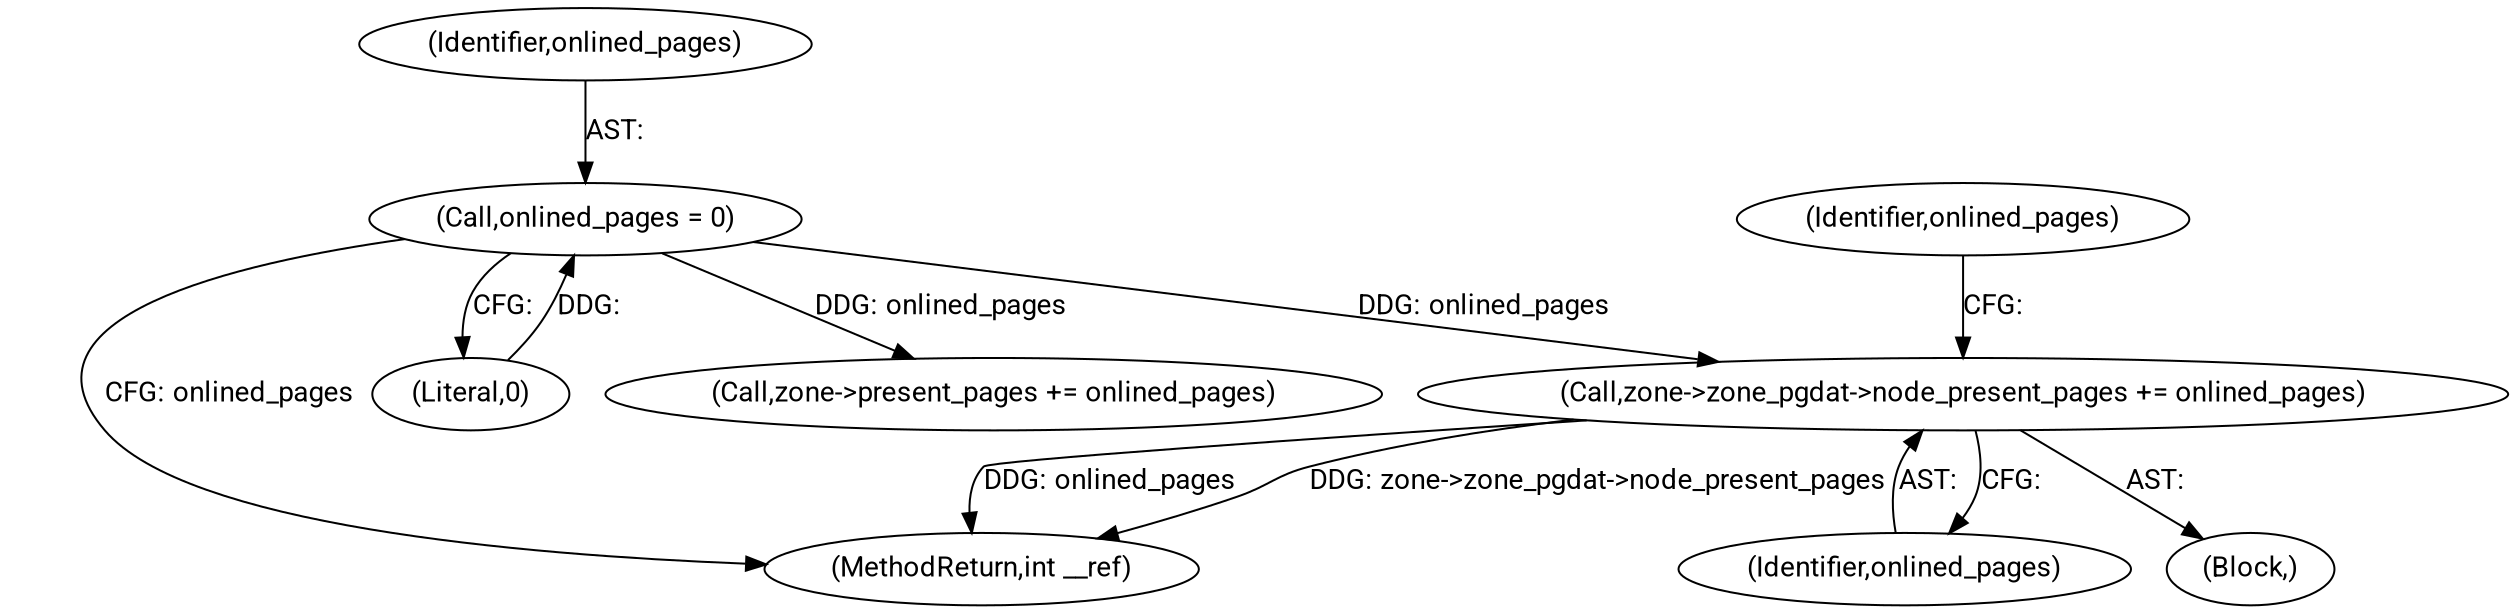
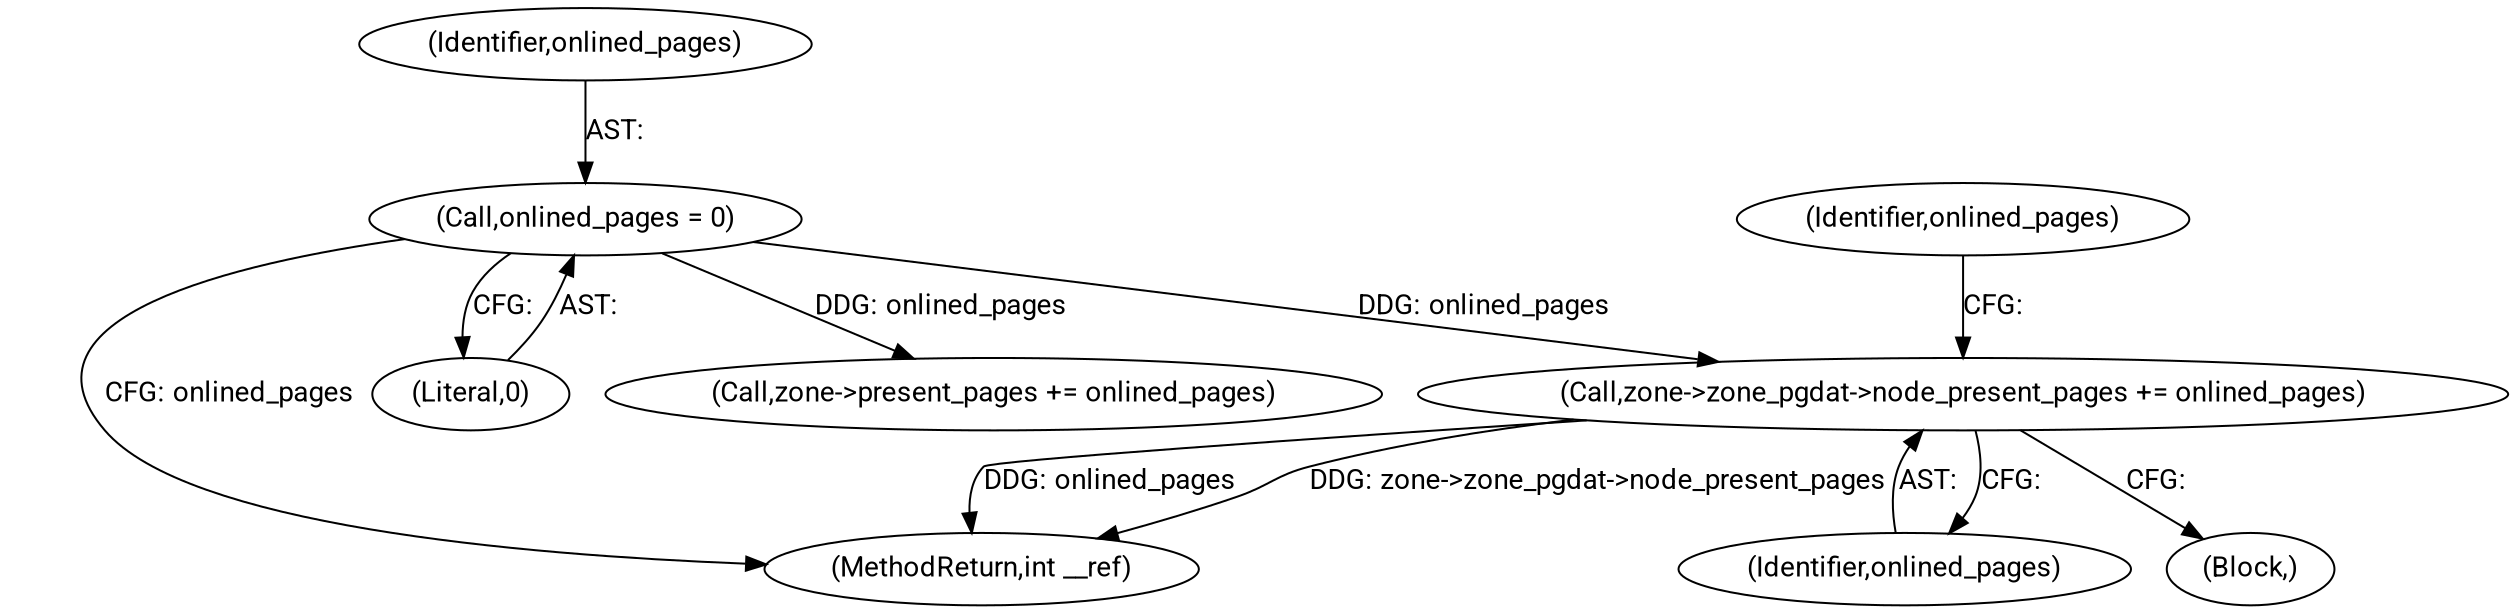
(594, 307) -> (594, 307)
(2160, 482) -> (2160, 482)
